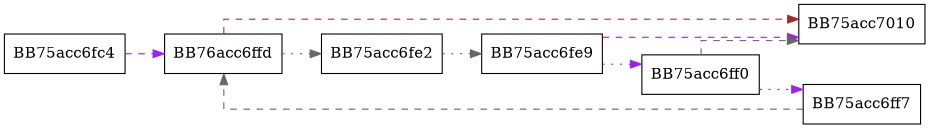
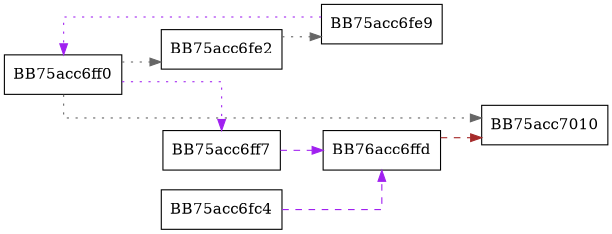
(695, 37) -> none
(737, 41) -> (255, 118)
(296, 54) -> (136, 62)
(501, 109) -> (296, 150)
